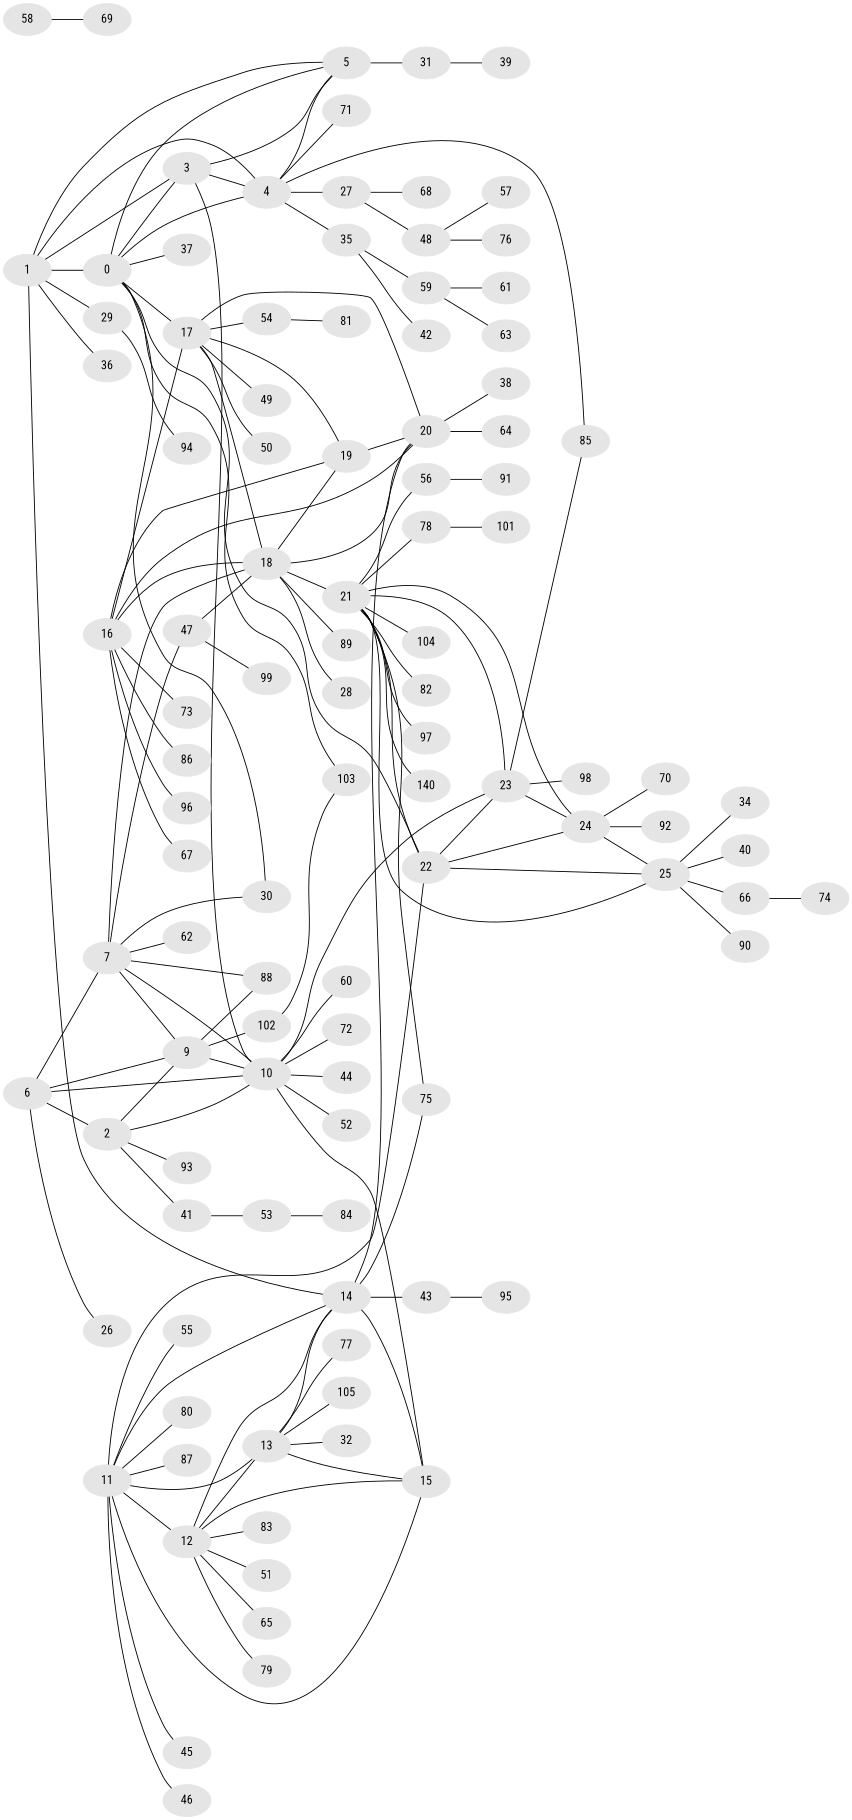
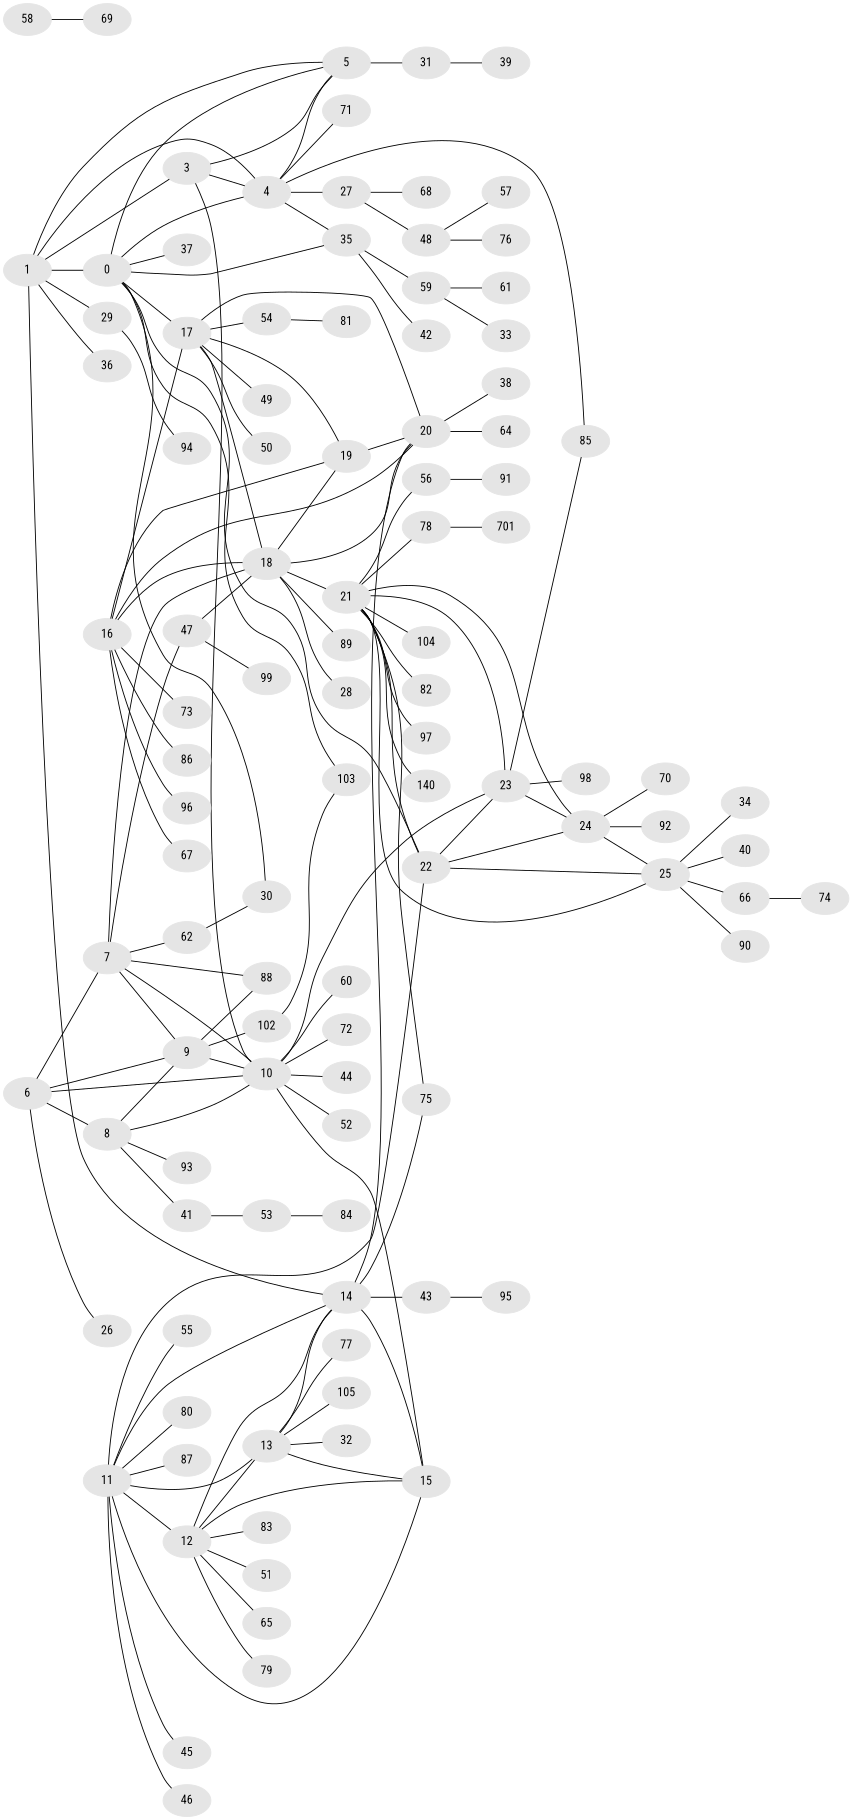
(146, 219) -> (229, 269)
(506, 336) -> (506, 336)
(506, 527) -> (506, 527)
(177, 908) -> (227, 917)
(107, 1134) -> (107, 1134)
